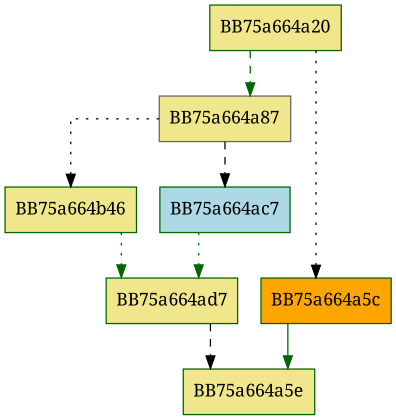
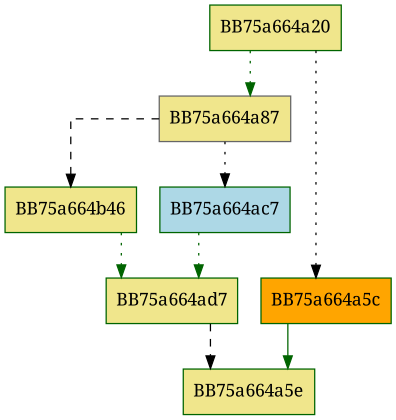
(250, 67) -> (250, 67)
(87, 119) -> (87, 119)
(225, 158) -> (225, 158)
